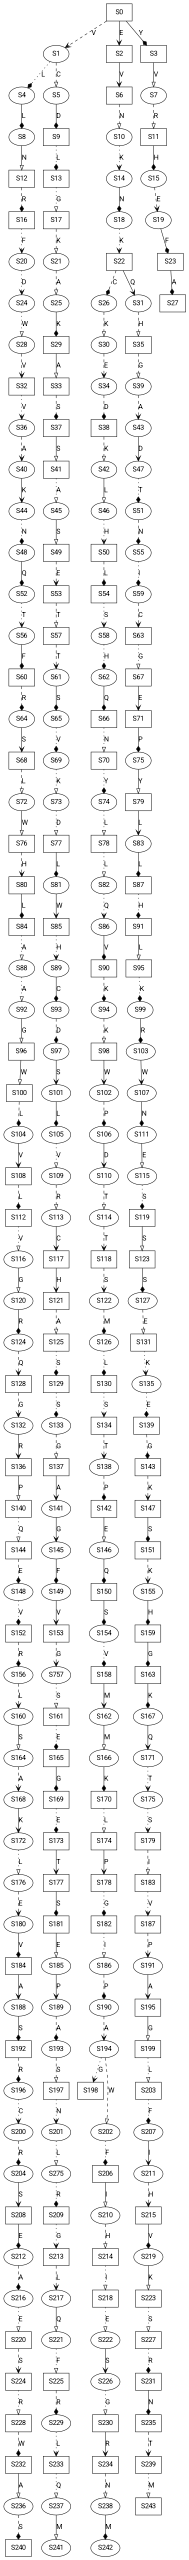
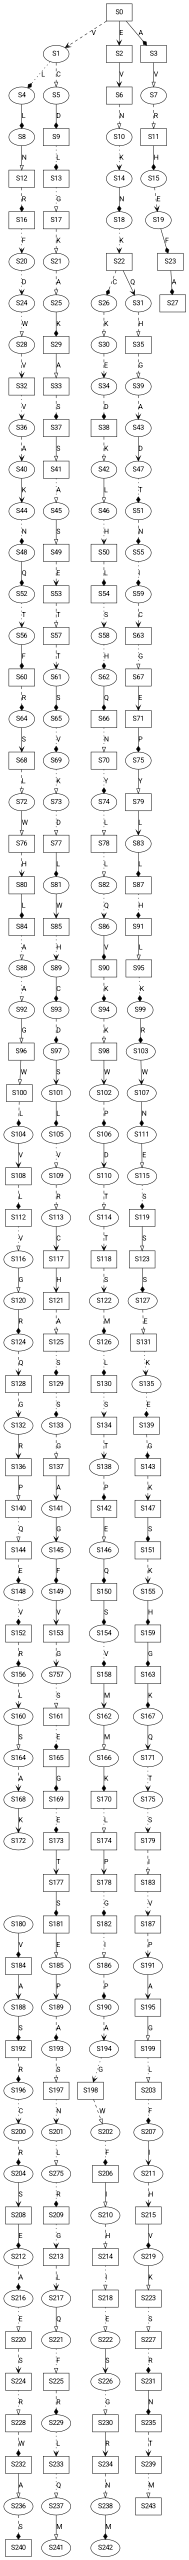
(141, 33) -> (141, 33)
(18, 1883) -> none
(108, 2088) -> (97, 2109)
